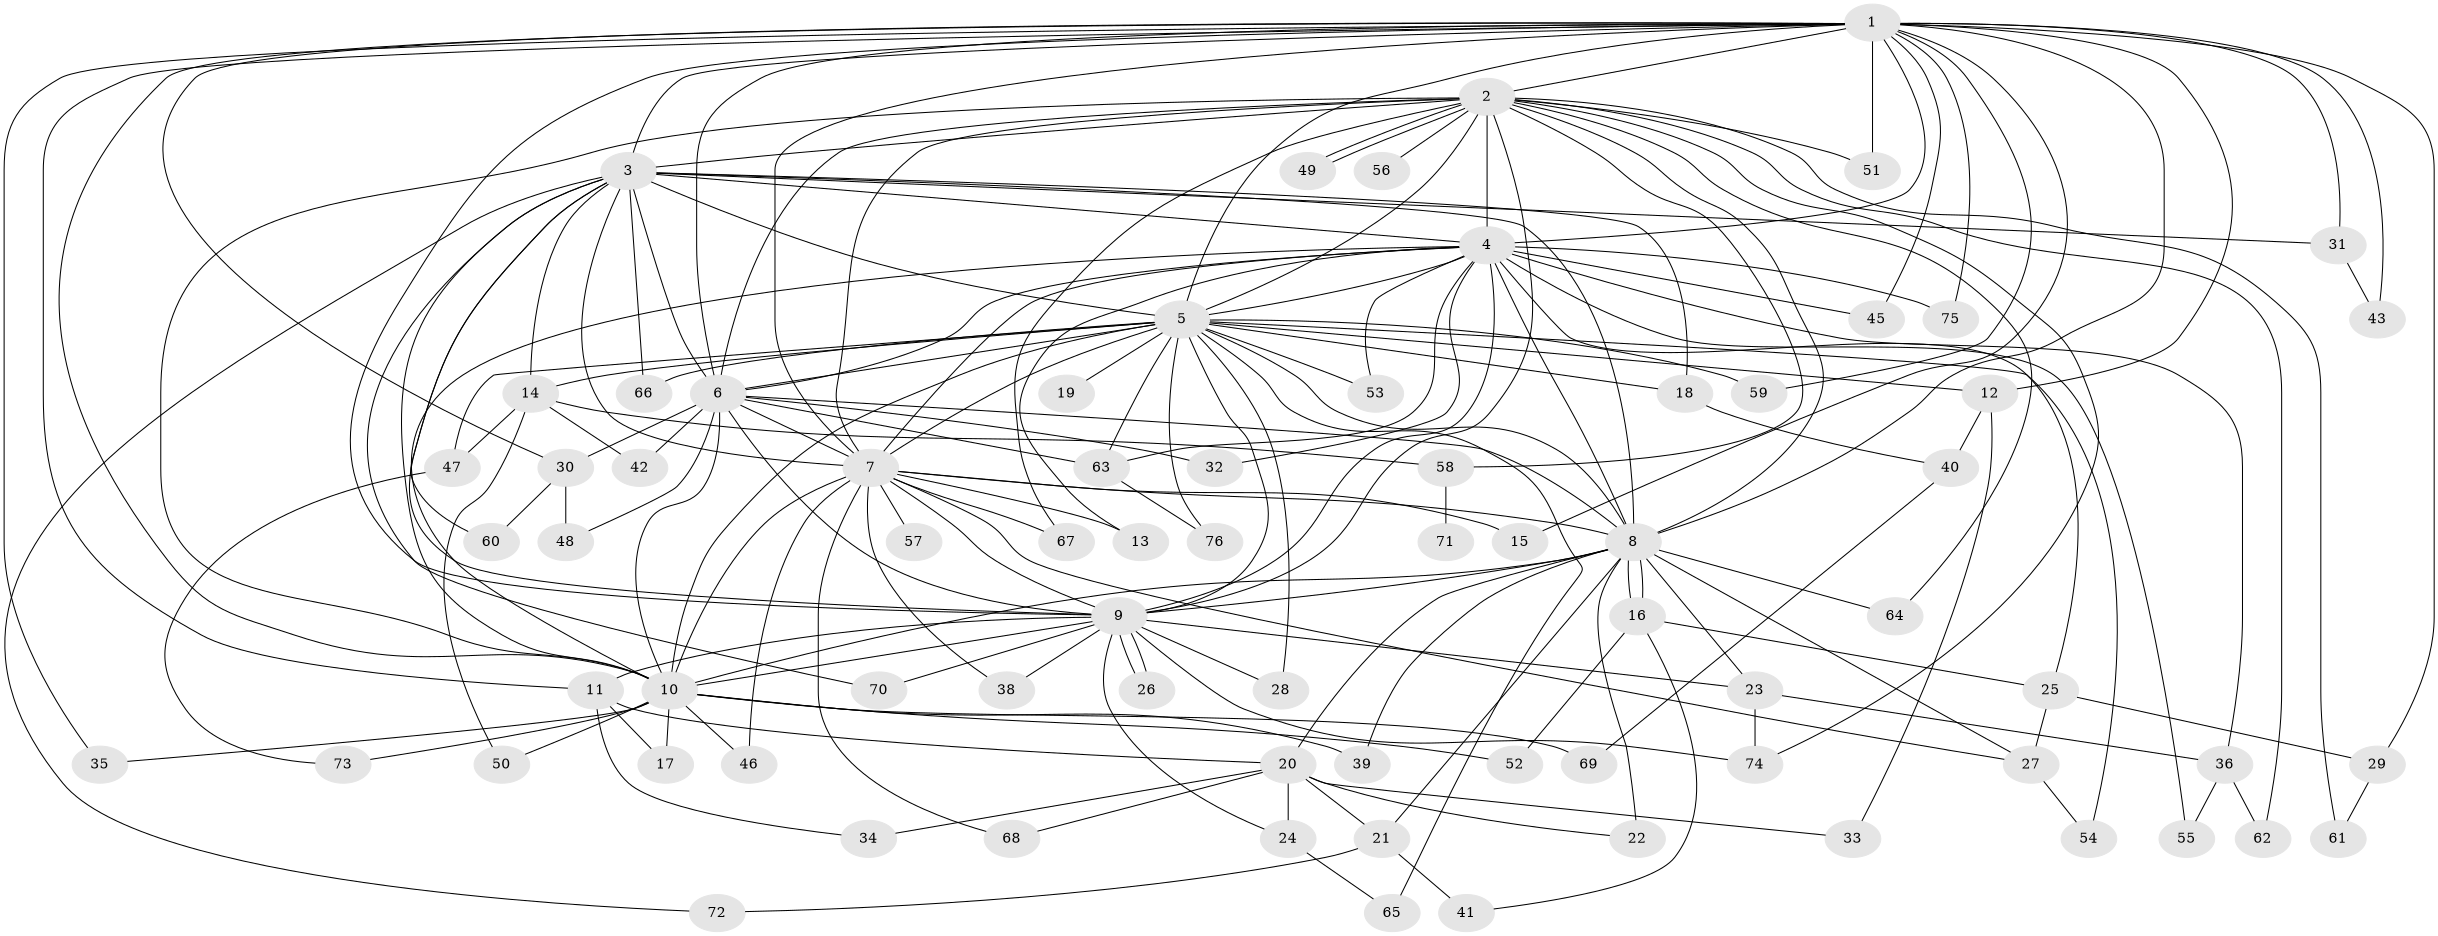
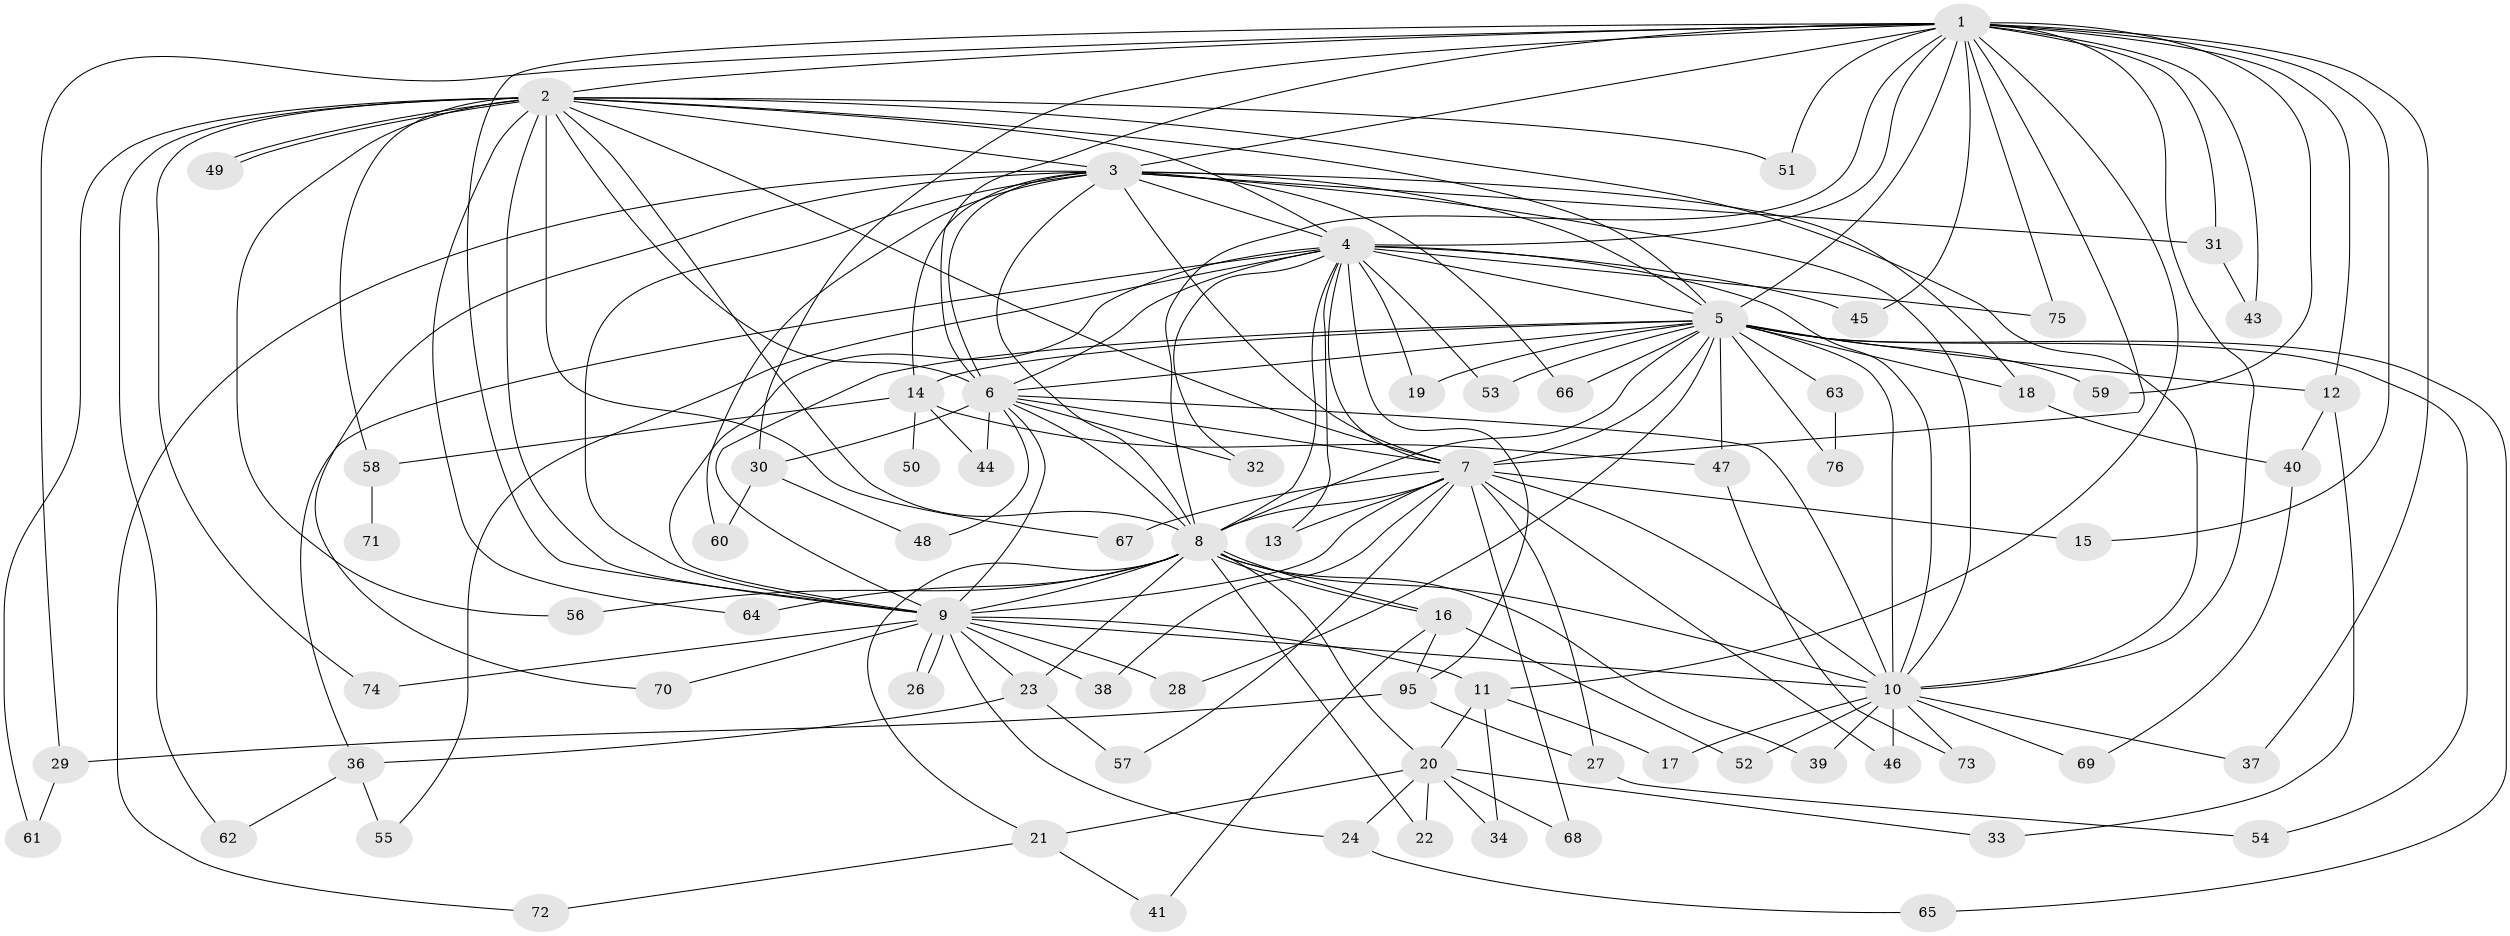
(1399, 420) -> (1390, 317)
(910, 431) -> none
(640, 468) -> (986, 468)
(1850, 663) -> (849, 590)
(2051, 690) -> (1409, 690)
(1755, 728) -> (1076, 728)
(587, 729) -> none
(100, 765) -> (2252, 765)
